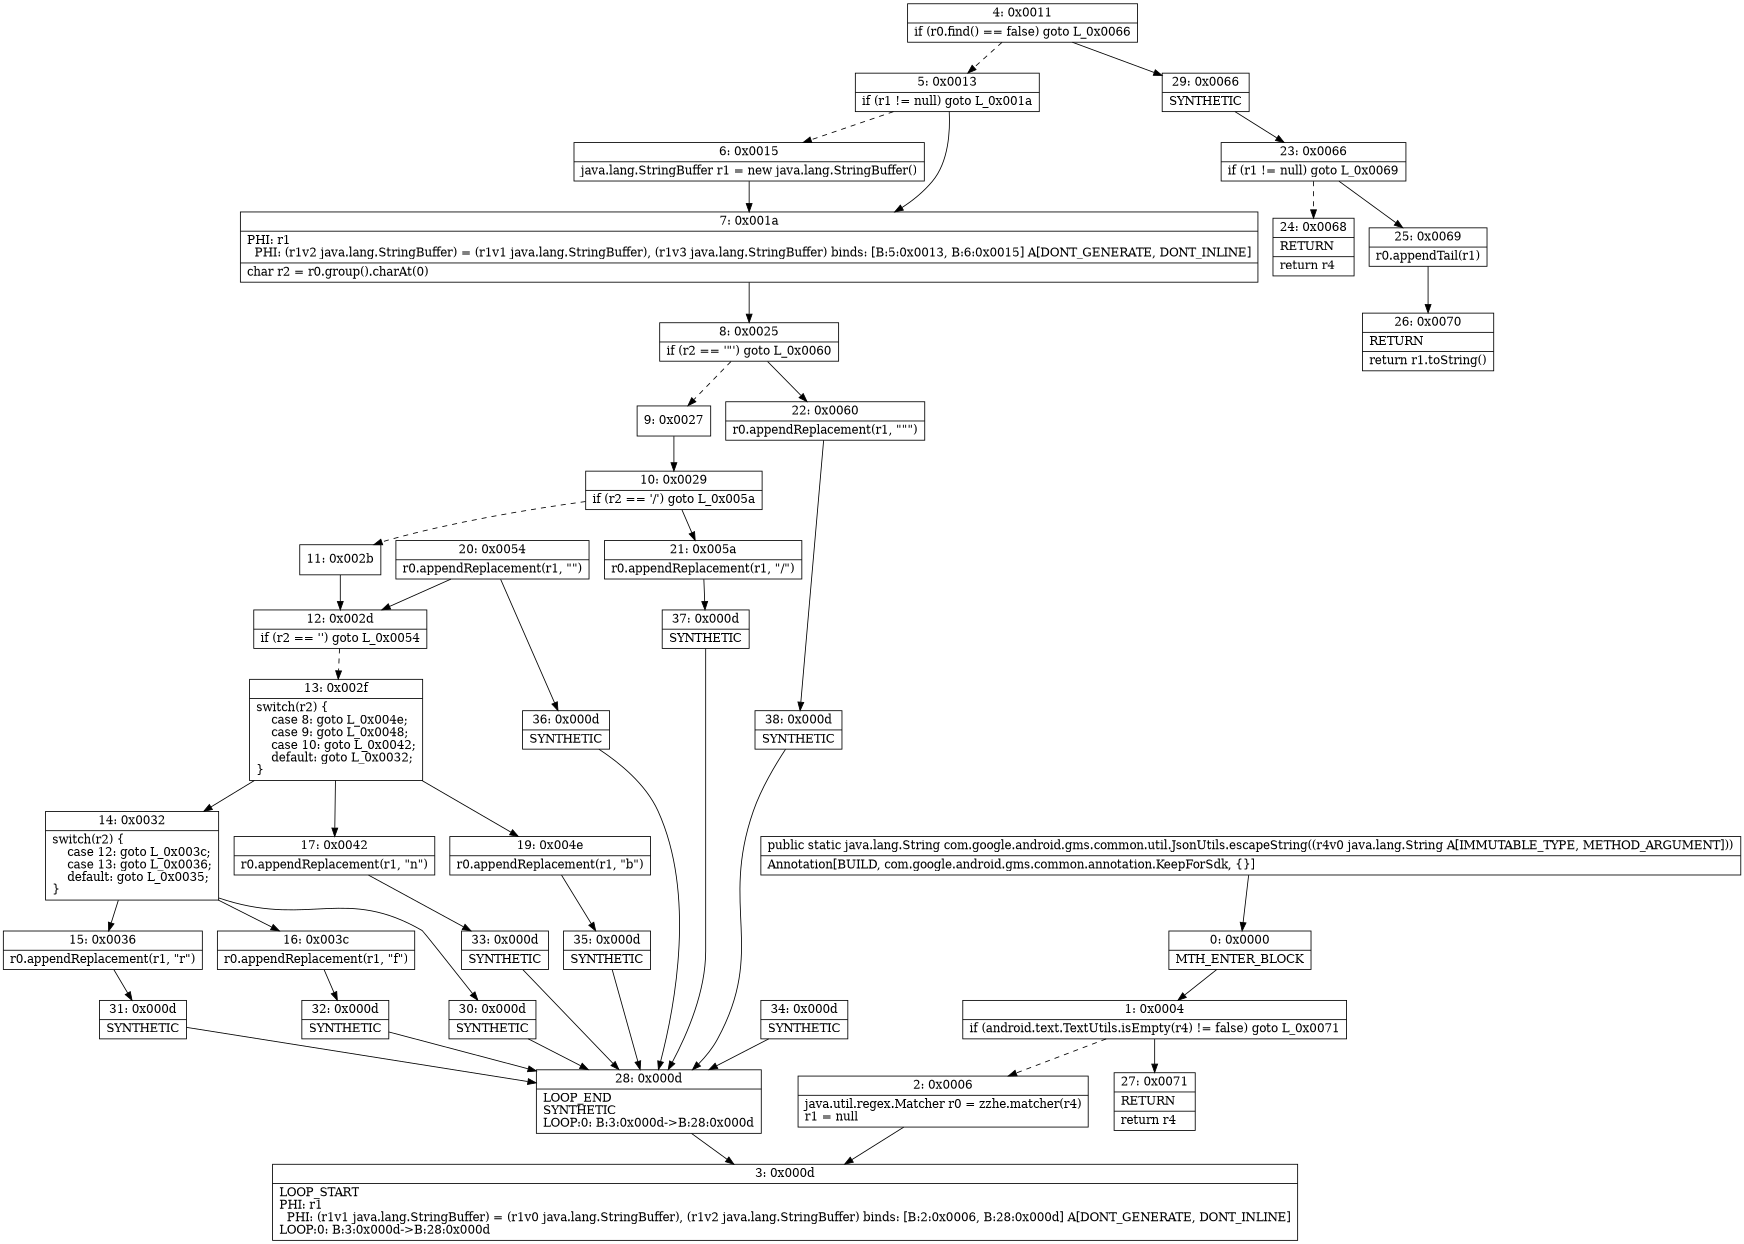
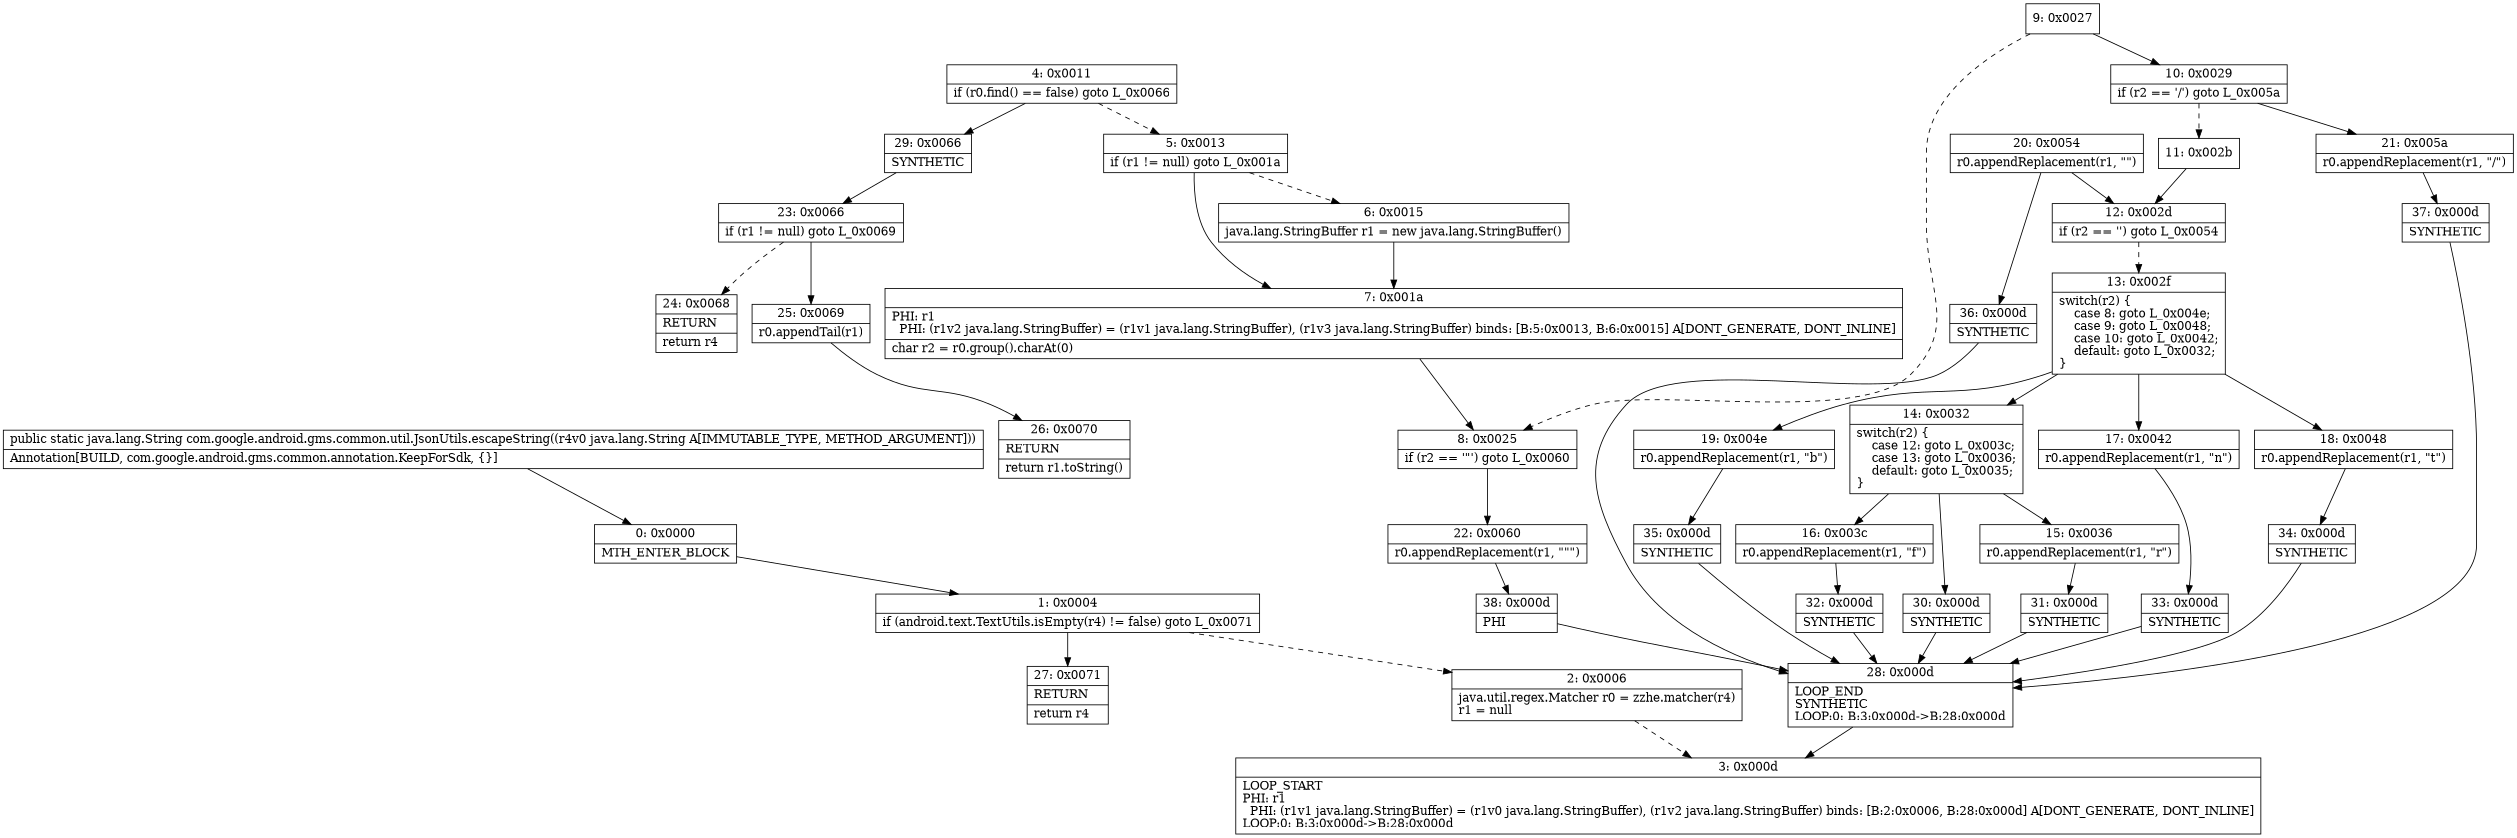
(712, 381) -> (1913, 372)
none -> (2354, 449)
(798, 739) -> (1495, 622)
(878, 1143) -> (1659, 737)
